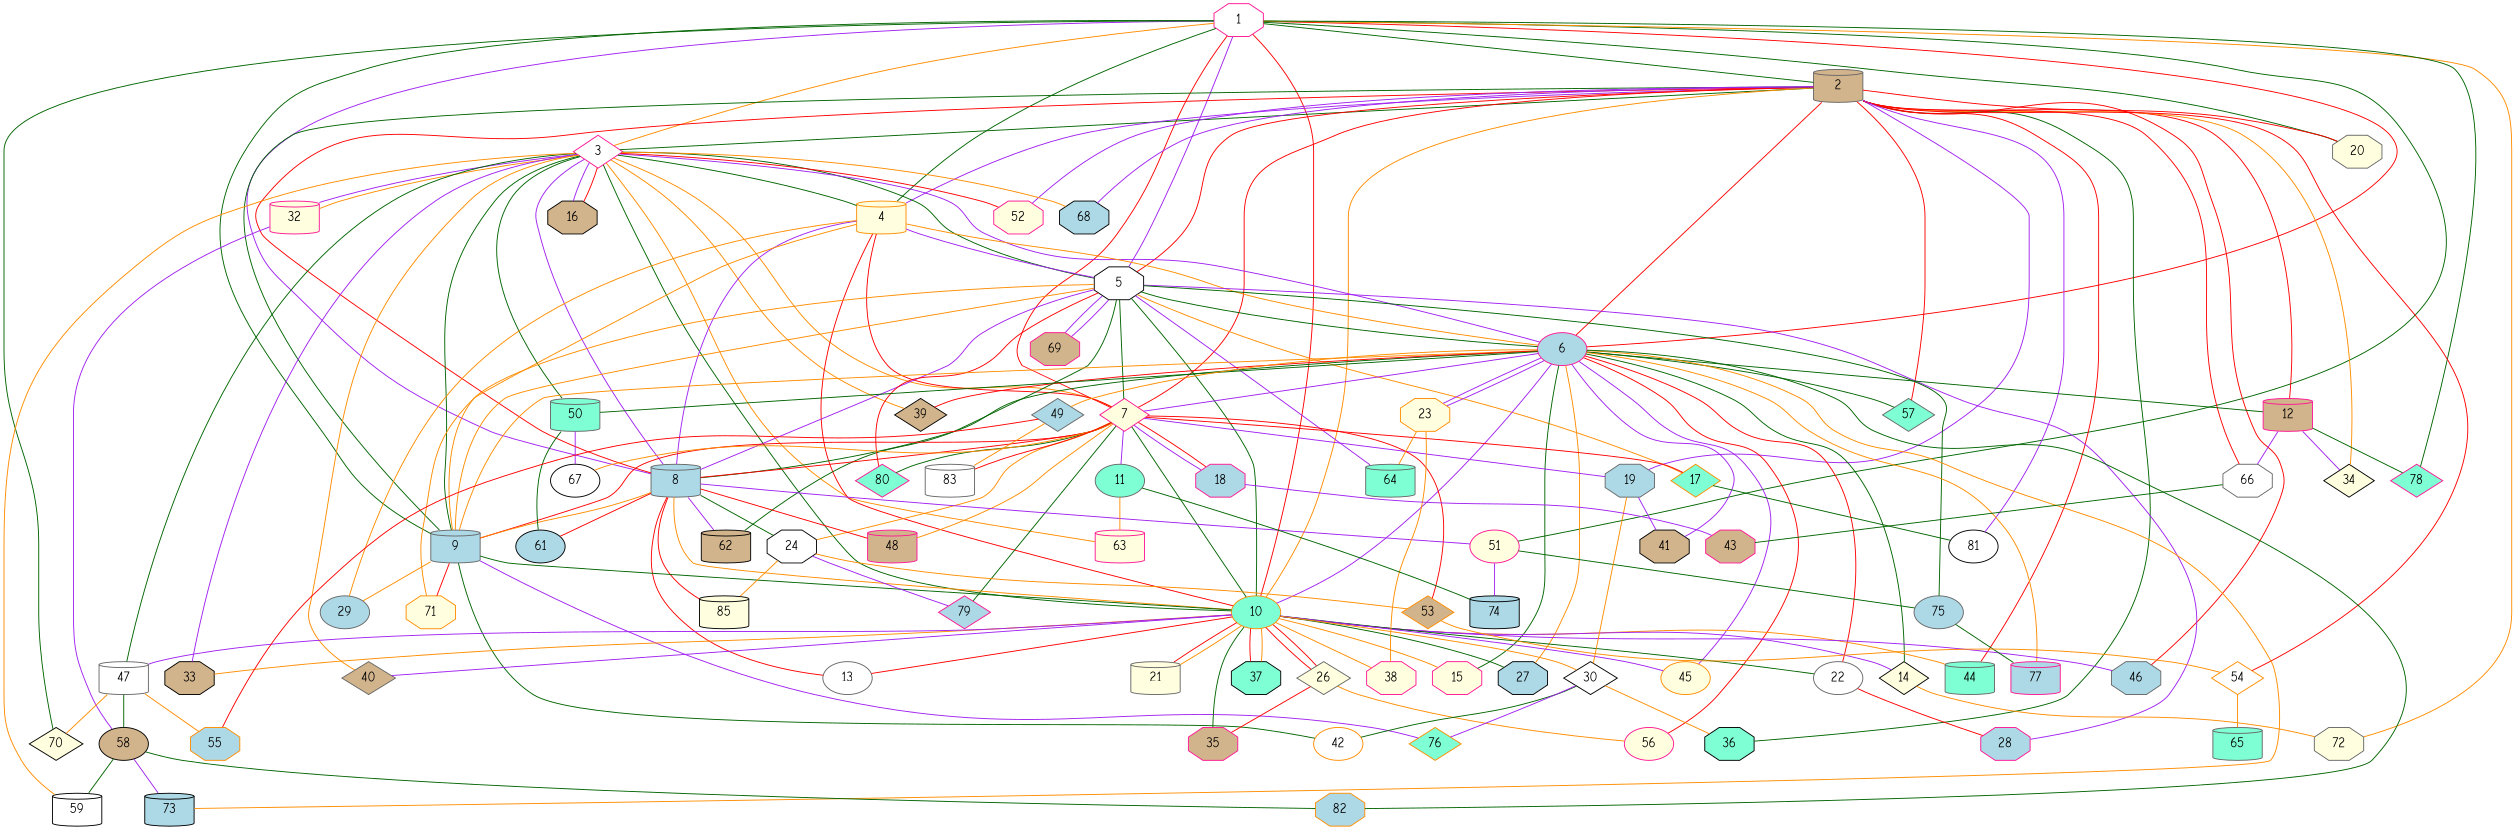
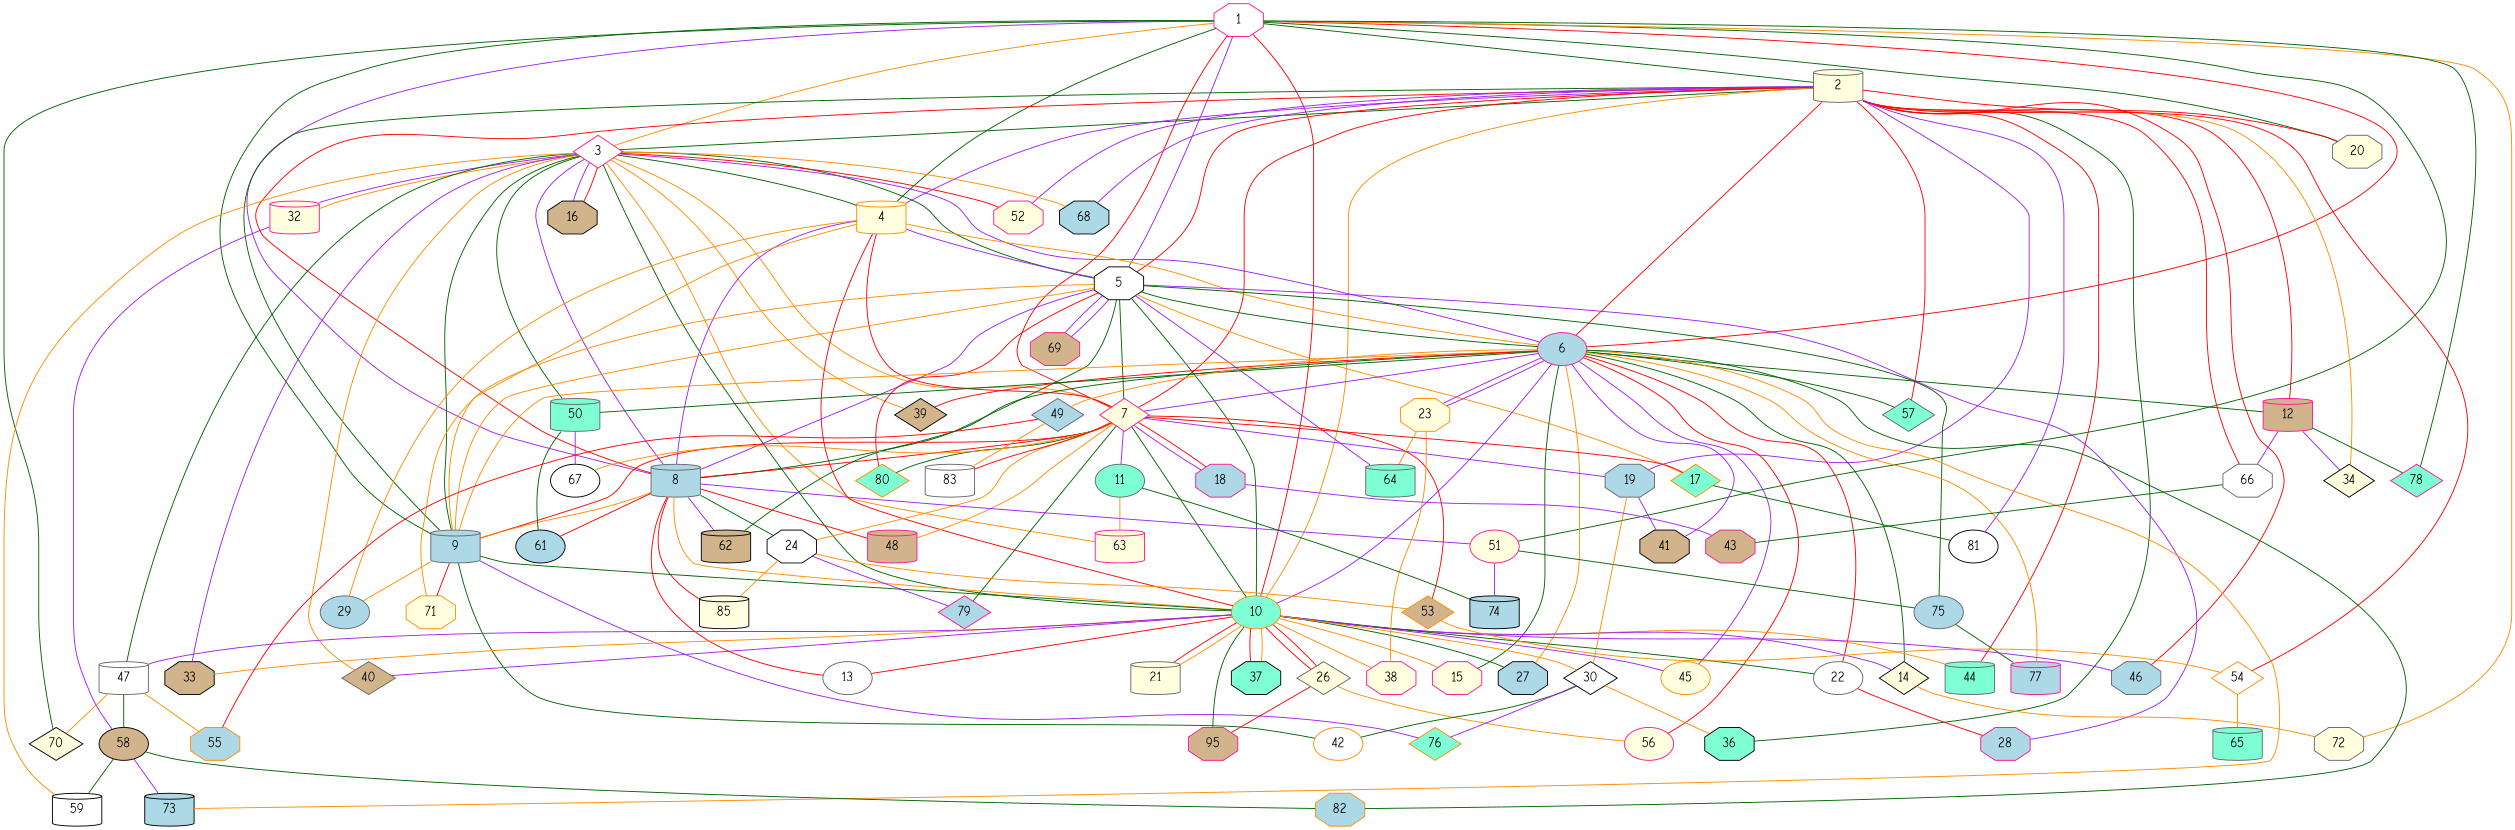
(1838, 86) -> (1838, 86)
(882, 481) -> (882, 481)
(1213, 744) -> (1213, 744)
